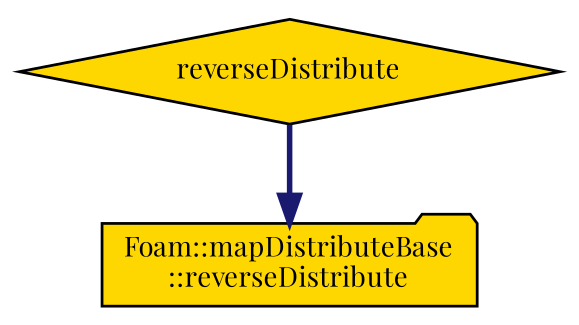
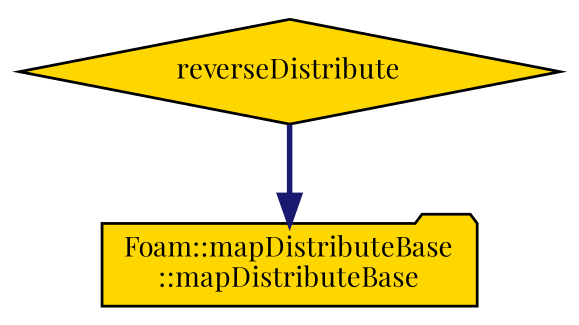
(290, 265) -> (290, 265)
